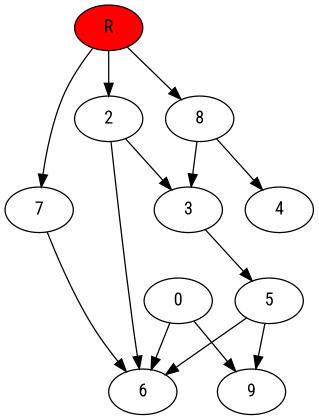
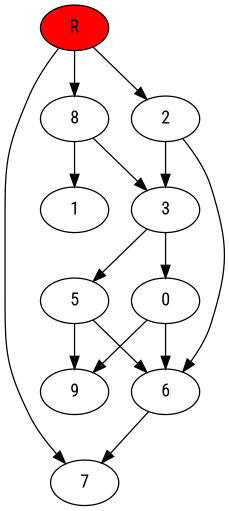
(279, 210) -> (75, 210)
none -> (166, 249)
(78, 300) -> (129, 433)
